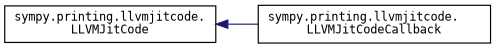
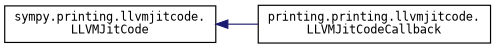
(374, 24) -> (374, 24)
